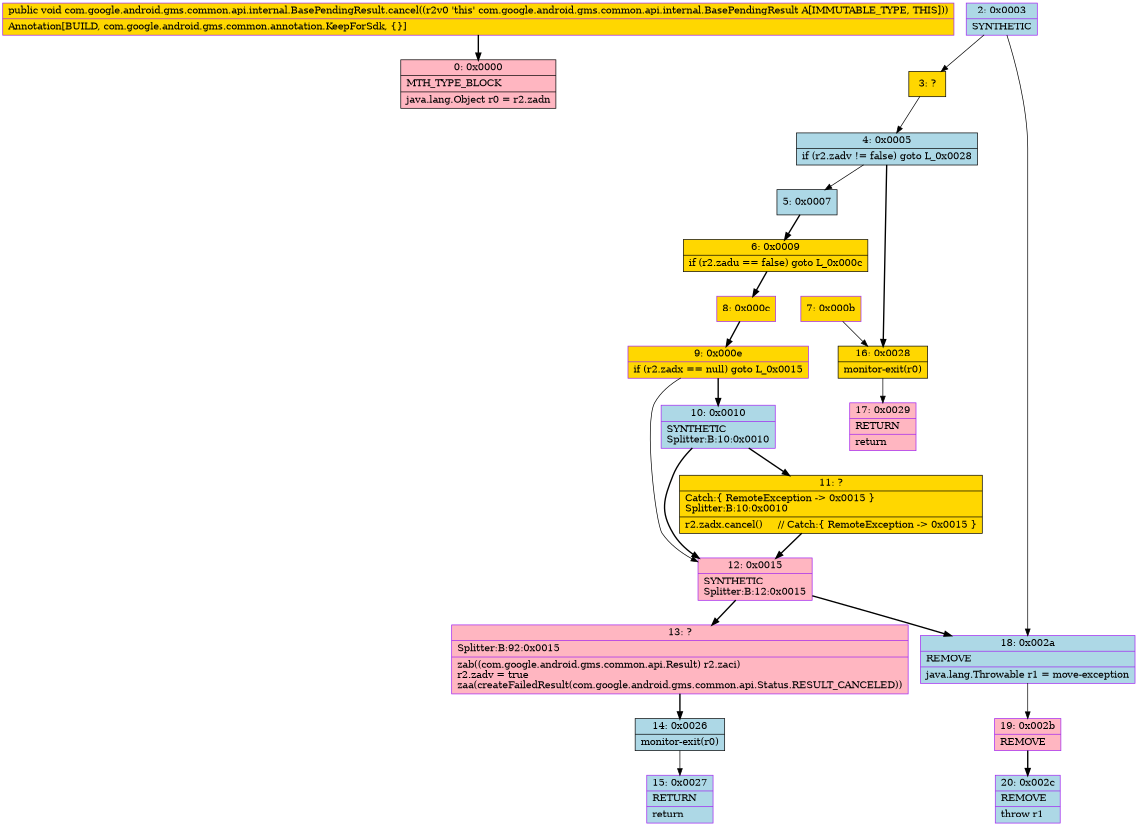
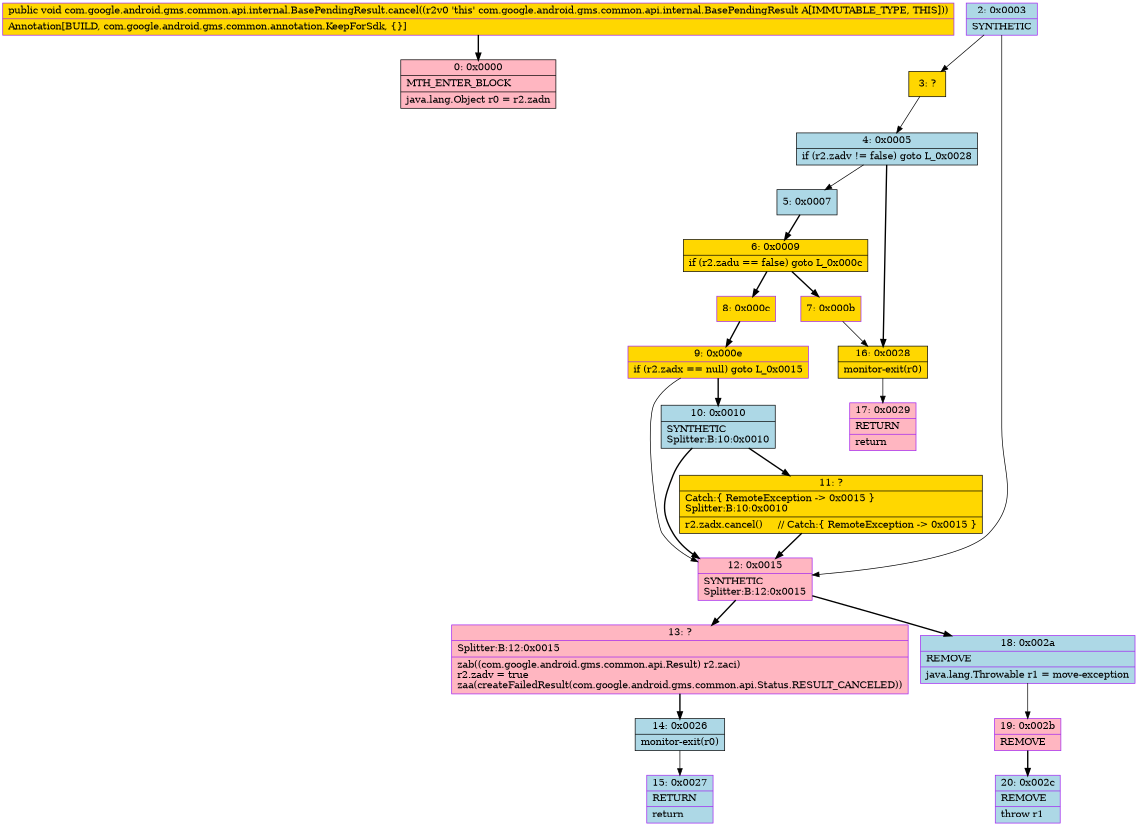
(454, 83) -> (459, 83)
none -> (803, 282)
(1028, 331) -> (1002, 375)
(718, 427) -> (718, 427)
(509, 648) -> (509, 648)
